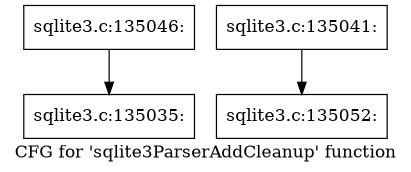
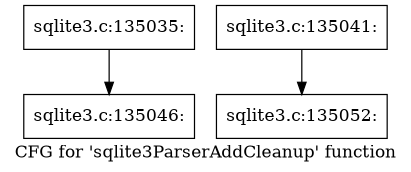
(109, 66) -> (109, 66)
